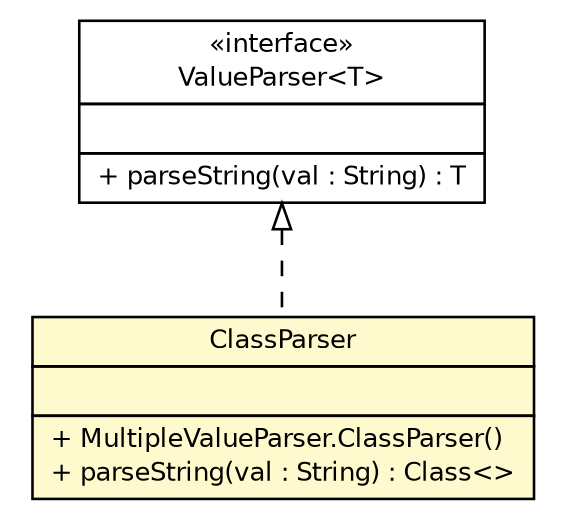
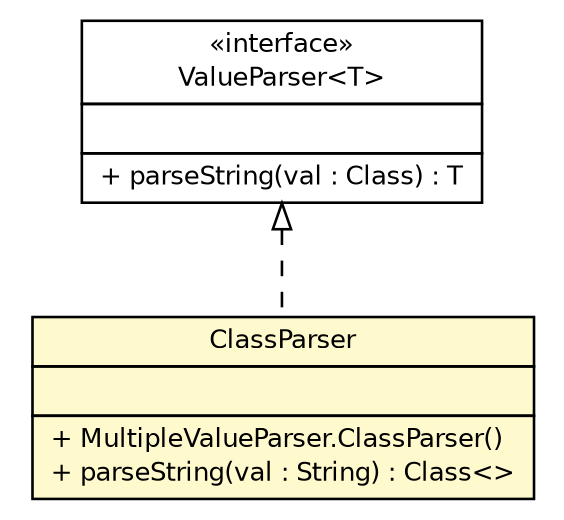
(282, 177) -> (282, 177)
